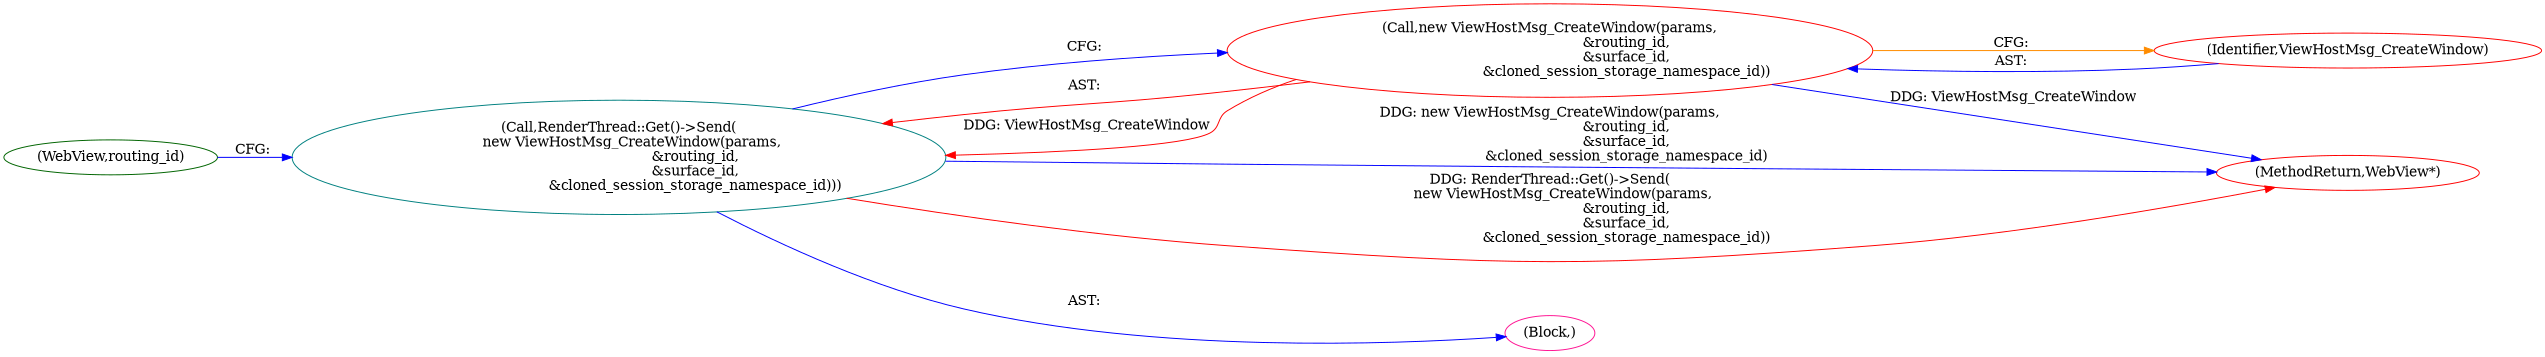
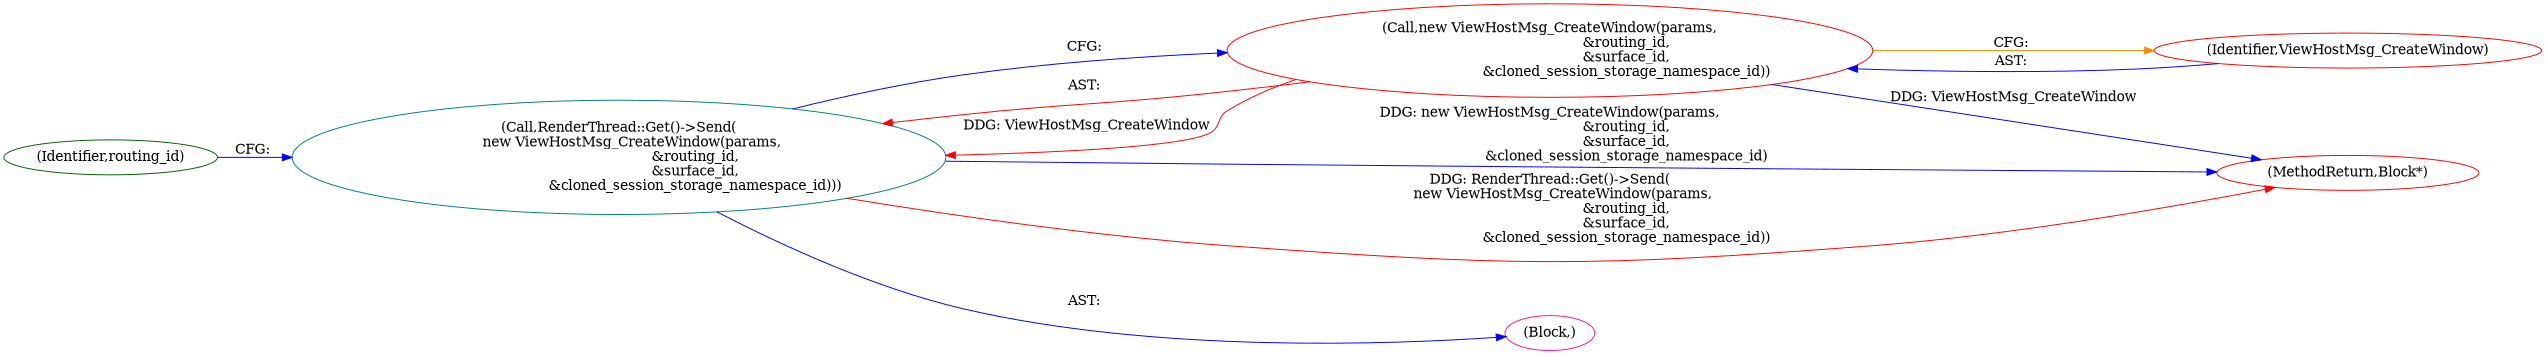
(111, 157) -> (111, 157)
(2348, 173) -> (2348, 173)
